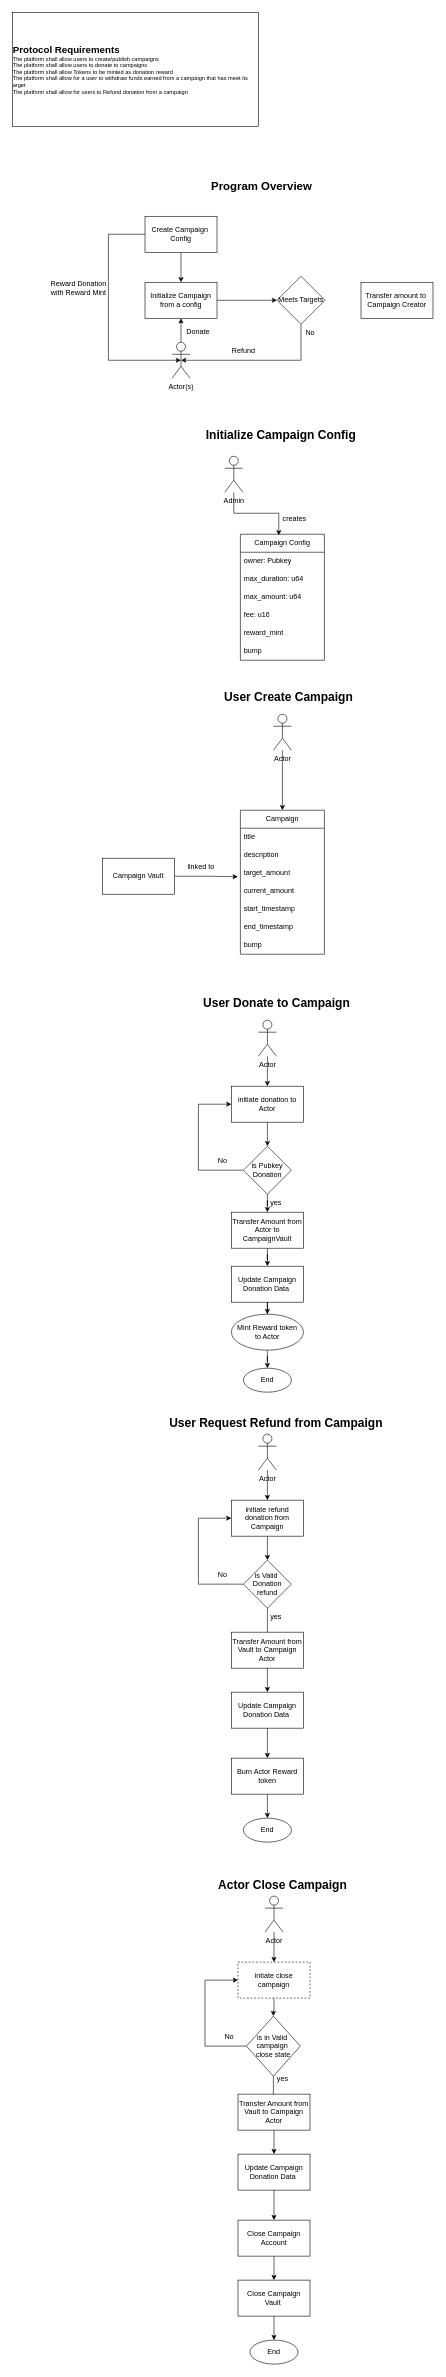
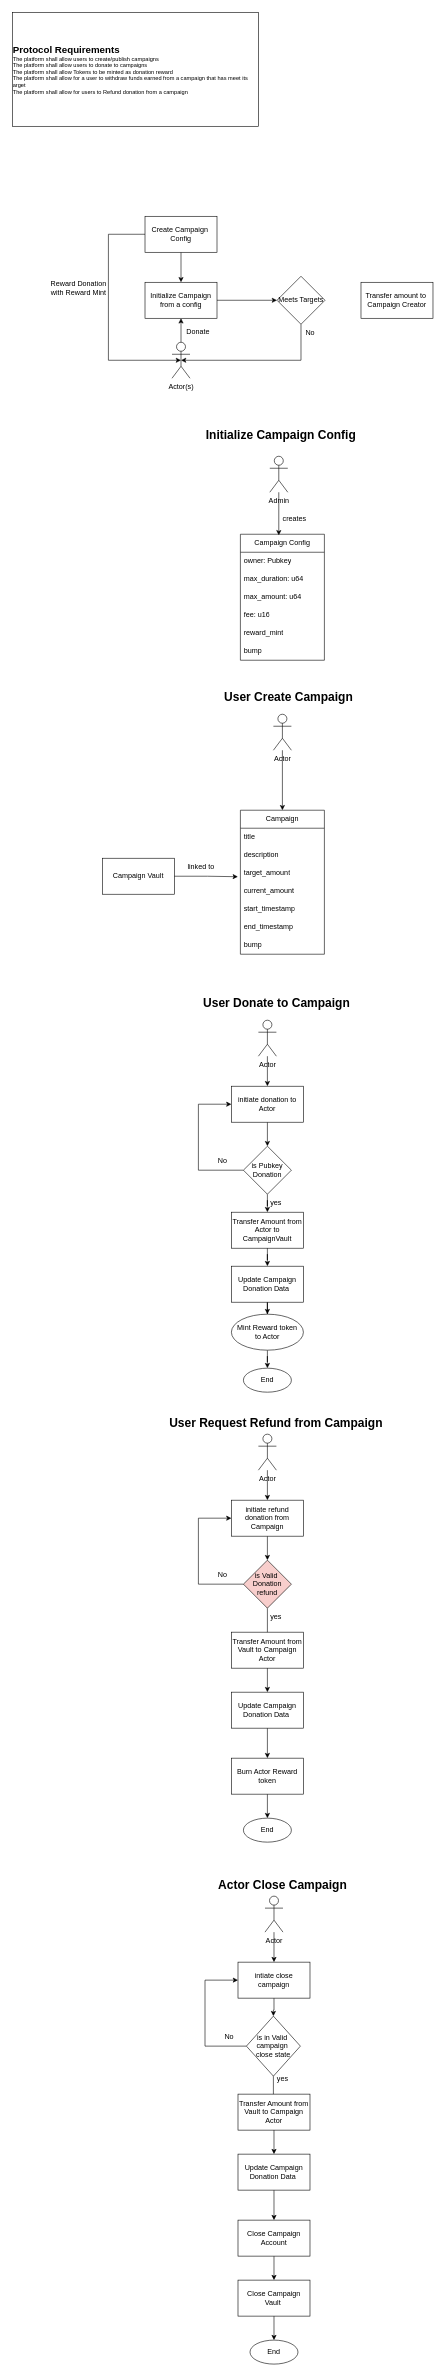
(261, 186) -> none
(243, 351) -> none
(234, 474) -> (279, 474)
(267, 1584) -> (267, 1584)
(274, 1980) -> (274, 1980)
